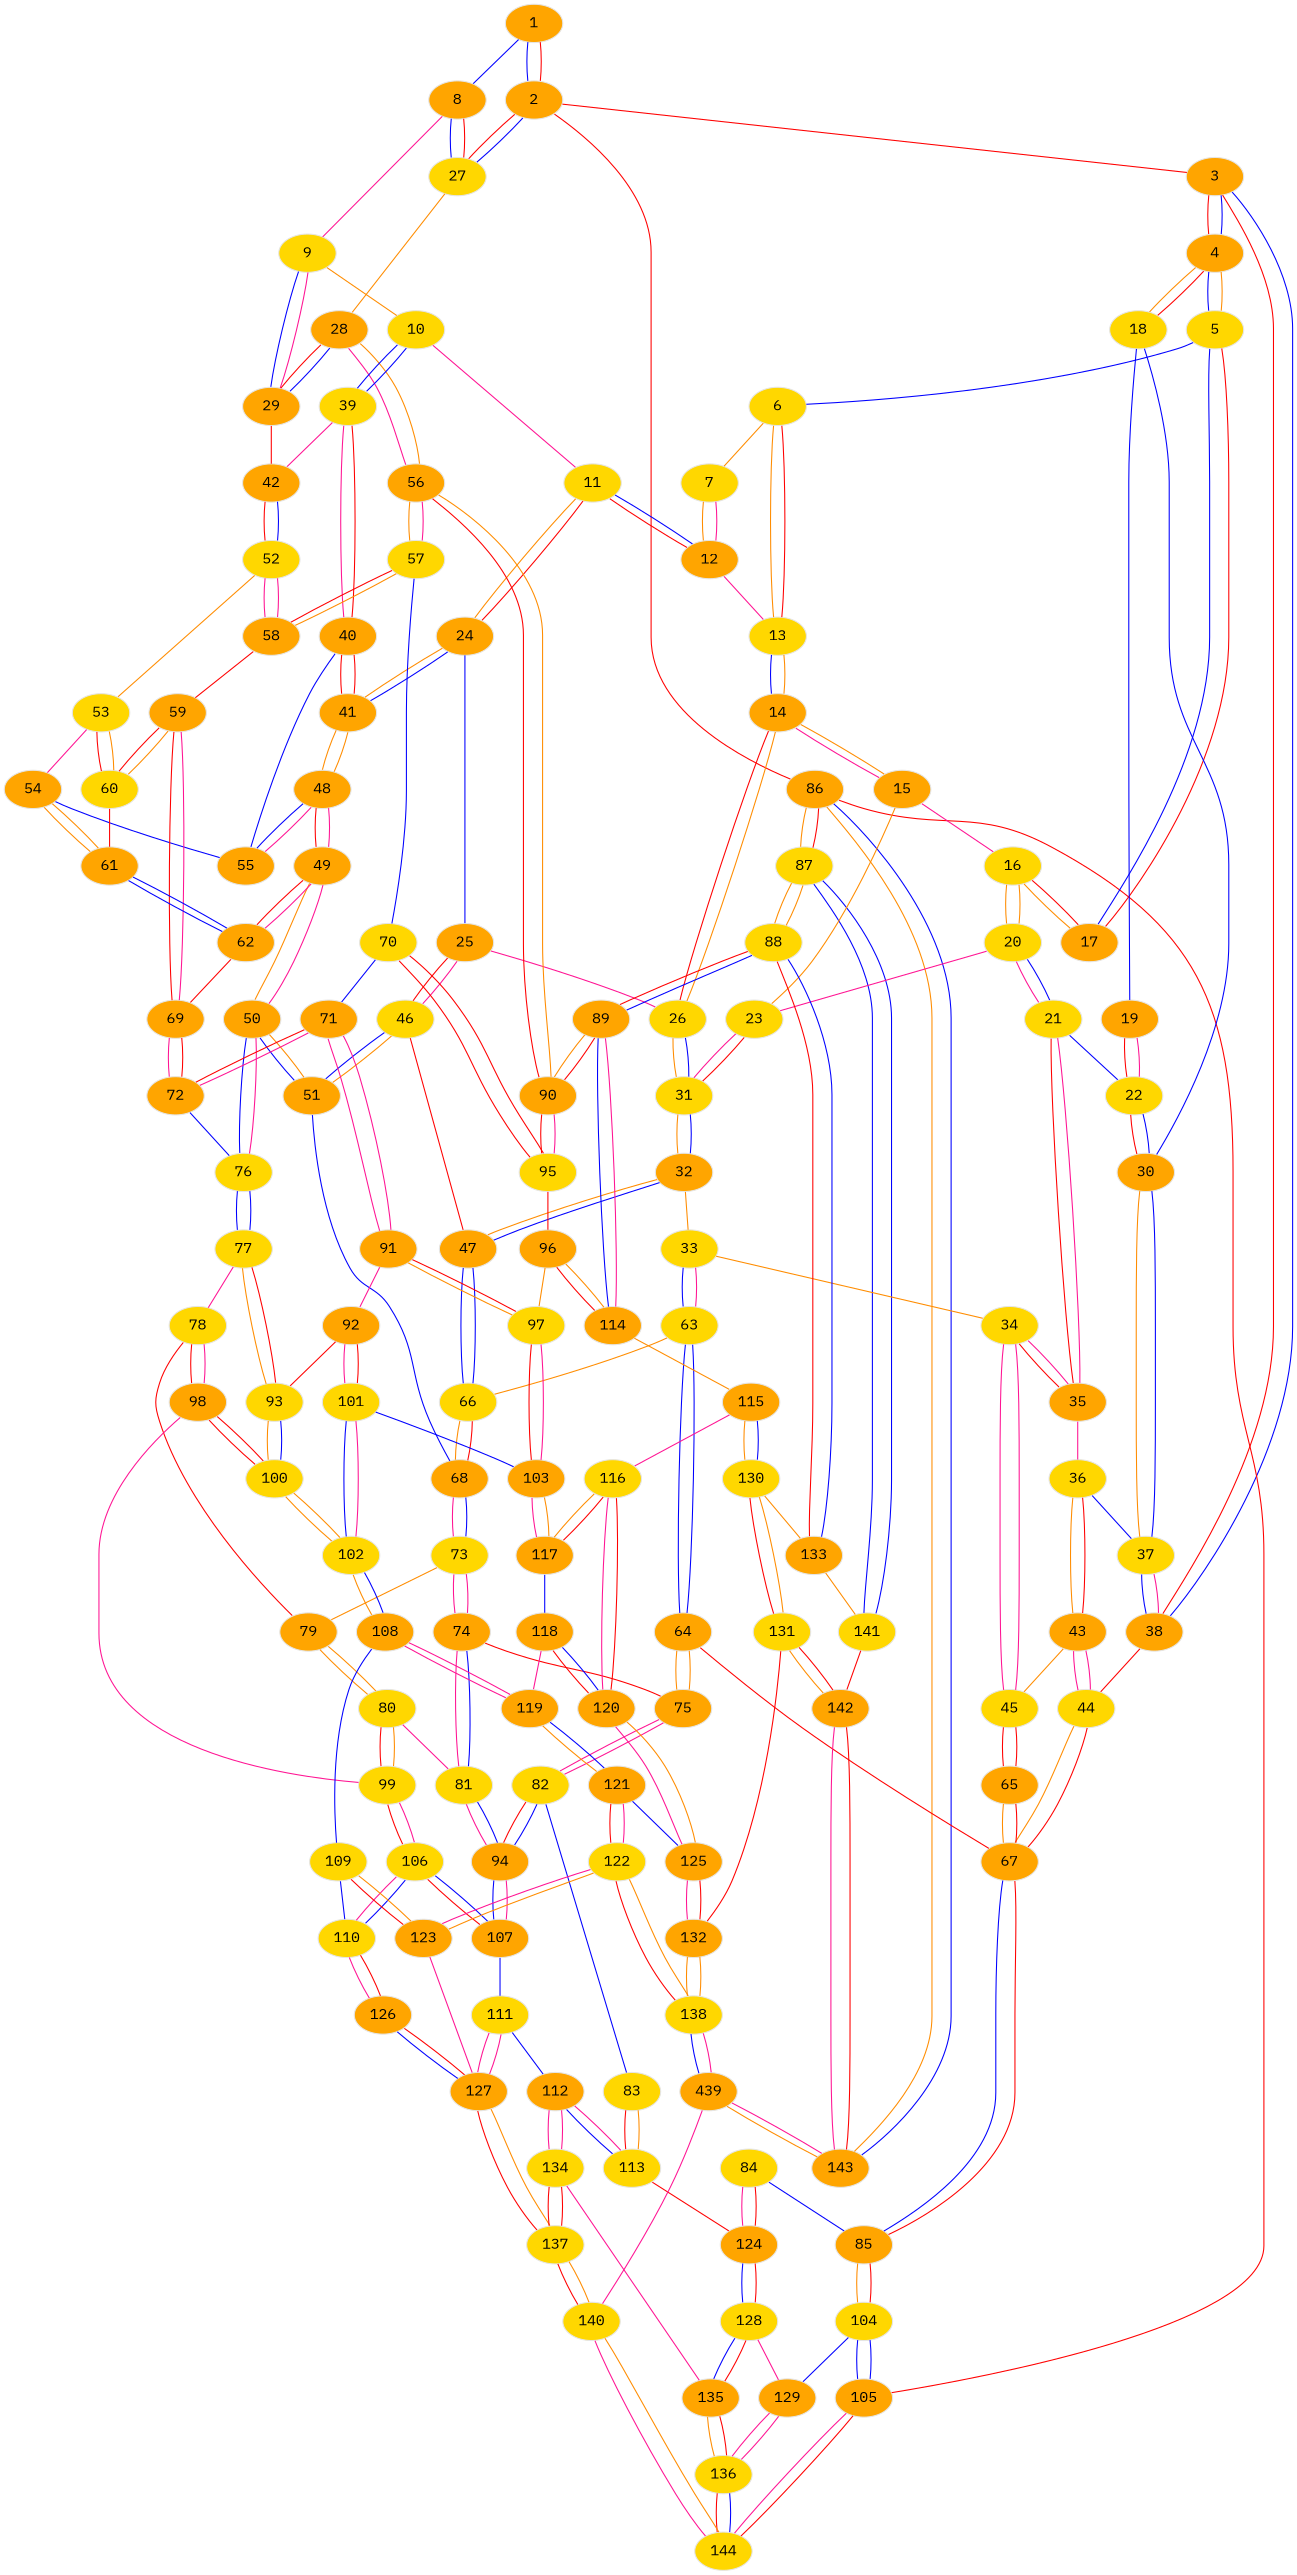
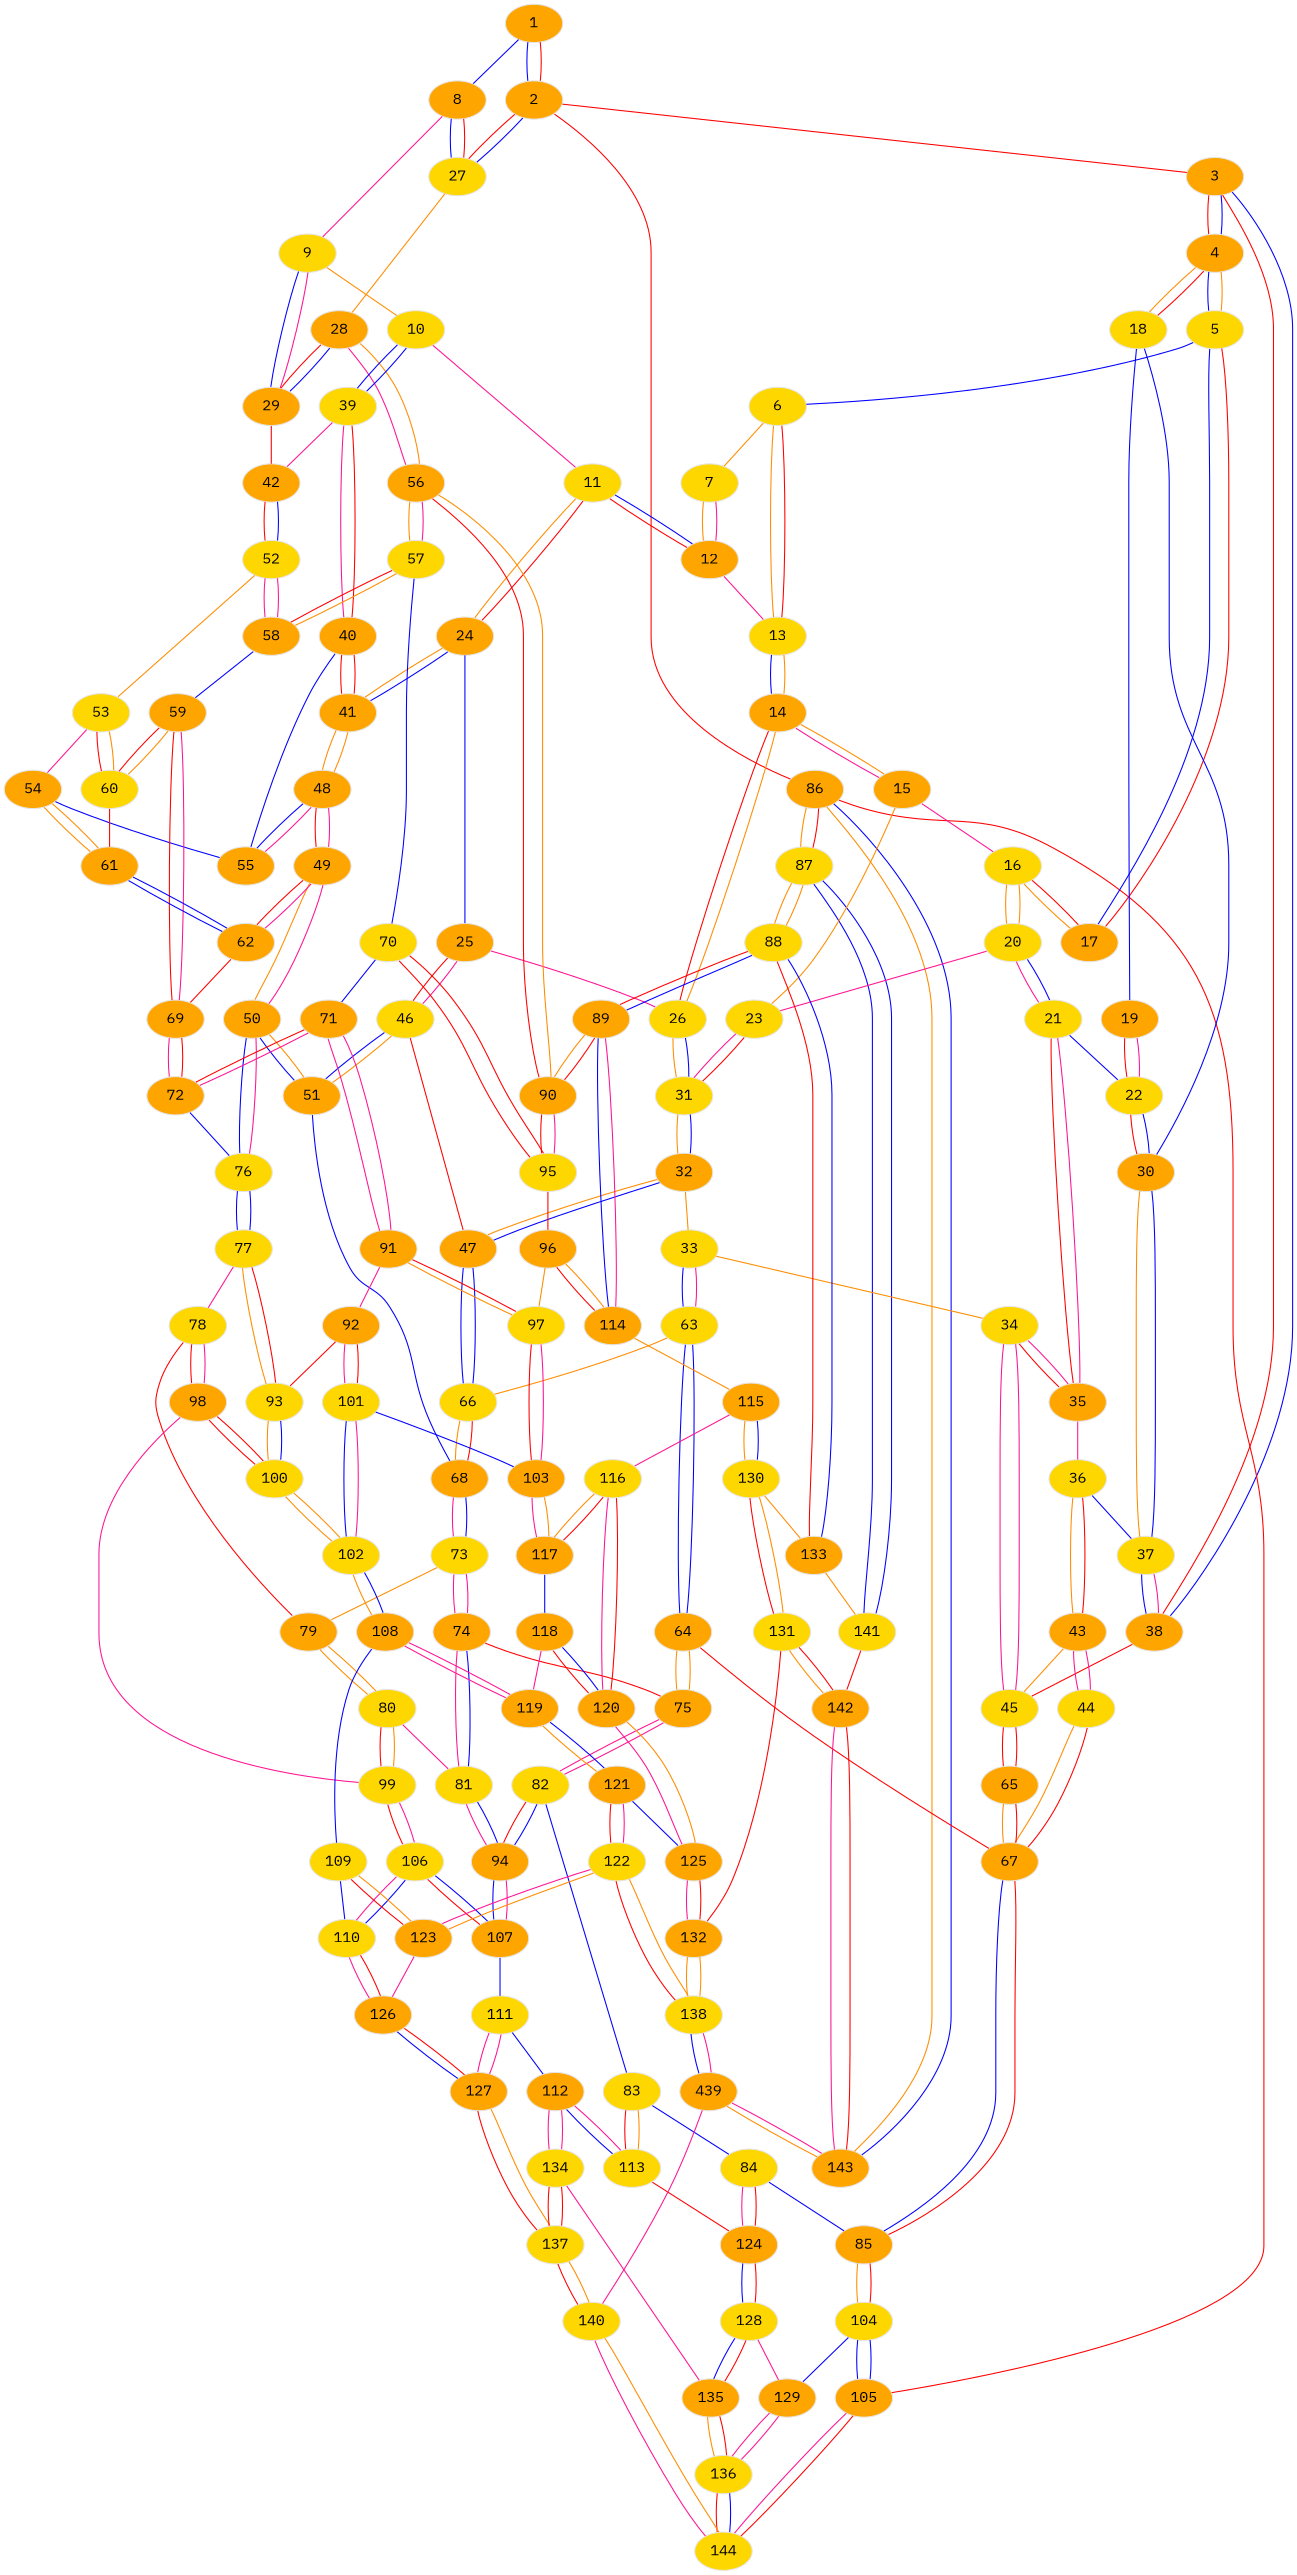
(224, 675) -> (224, 675)
(1120, 1670) -> (1082, 1670)
(451, 2015) -> (403, 1977)
none -> (687, 2128)
